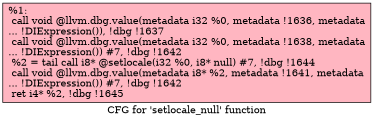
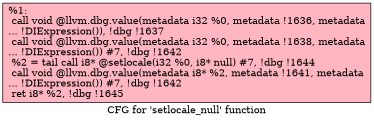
(66, 94) -> (66, 94)
